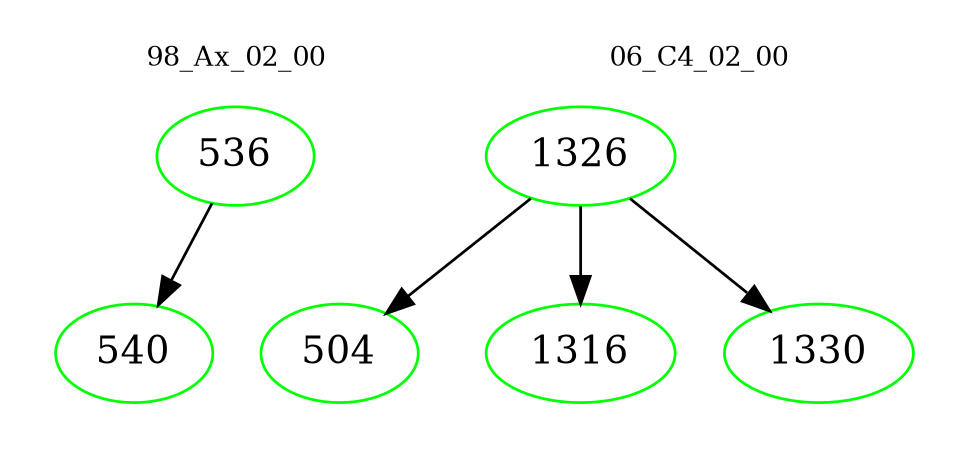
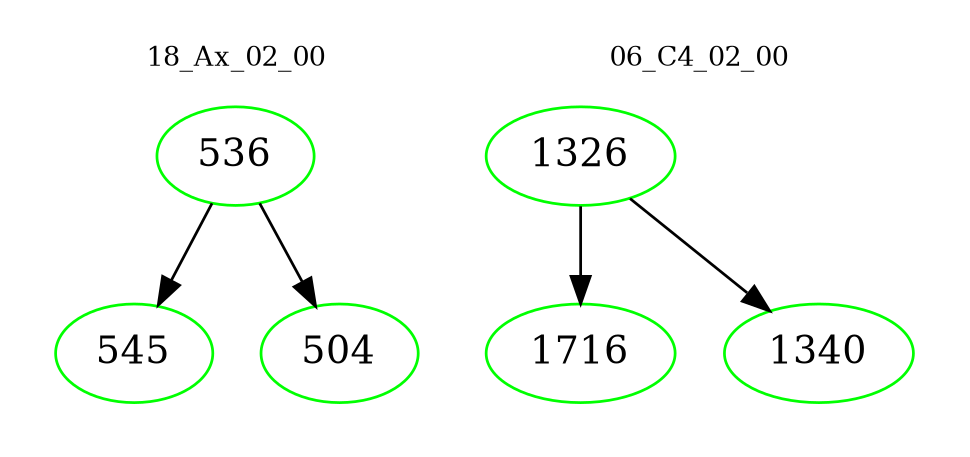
(237, 59) -> (237, 59)
(482, 238) -> (281, 242)
(134, 353) -> (134, 353)
(581, 353) -> (581, 353)
(819, 353) -> (819, 353)
